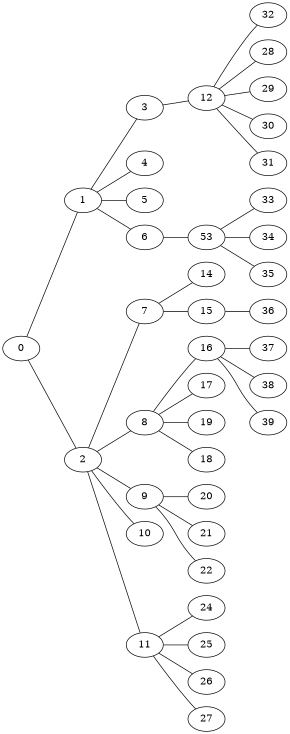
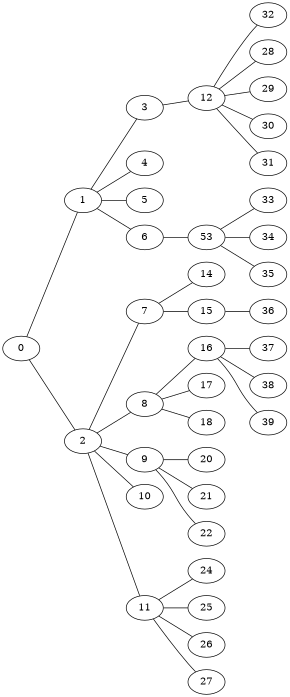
(207, 423) -> none
